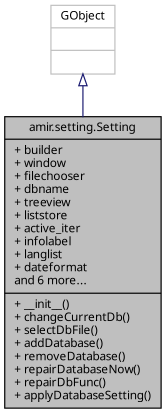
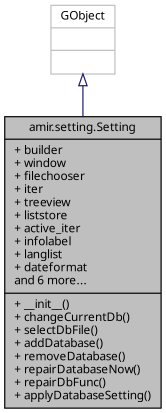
(42, 190) -> (29, 190)
